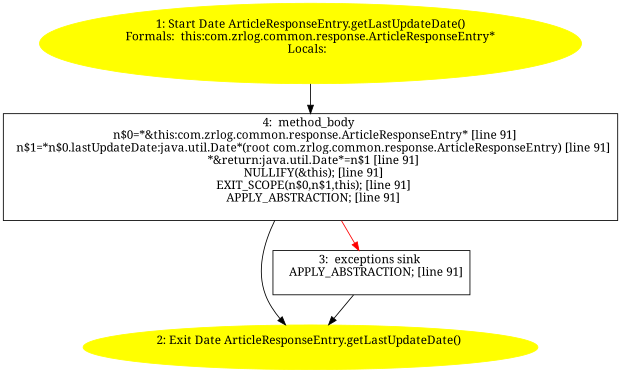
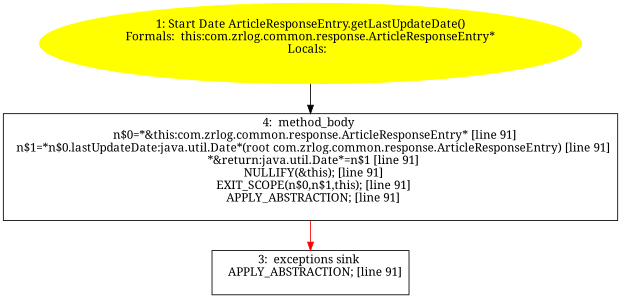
(311, 347) -> none
